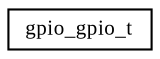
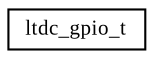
(80, 29) -> (77, 29)
